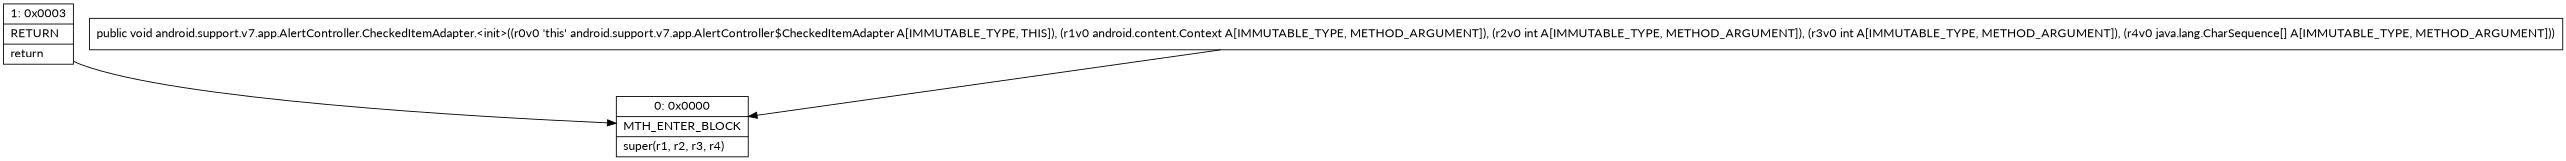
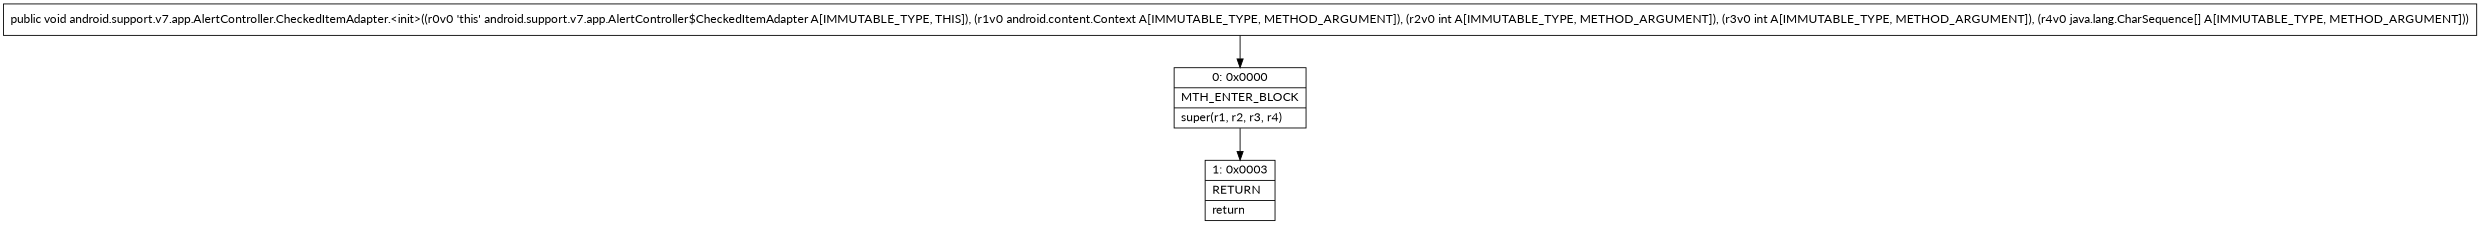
(338, 105) -> (1240, 140)
